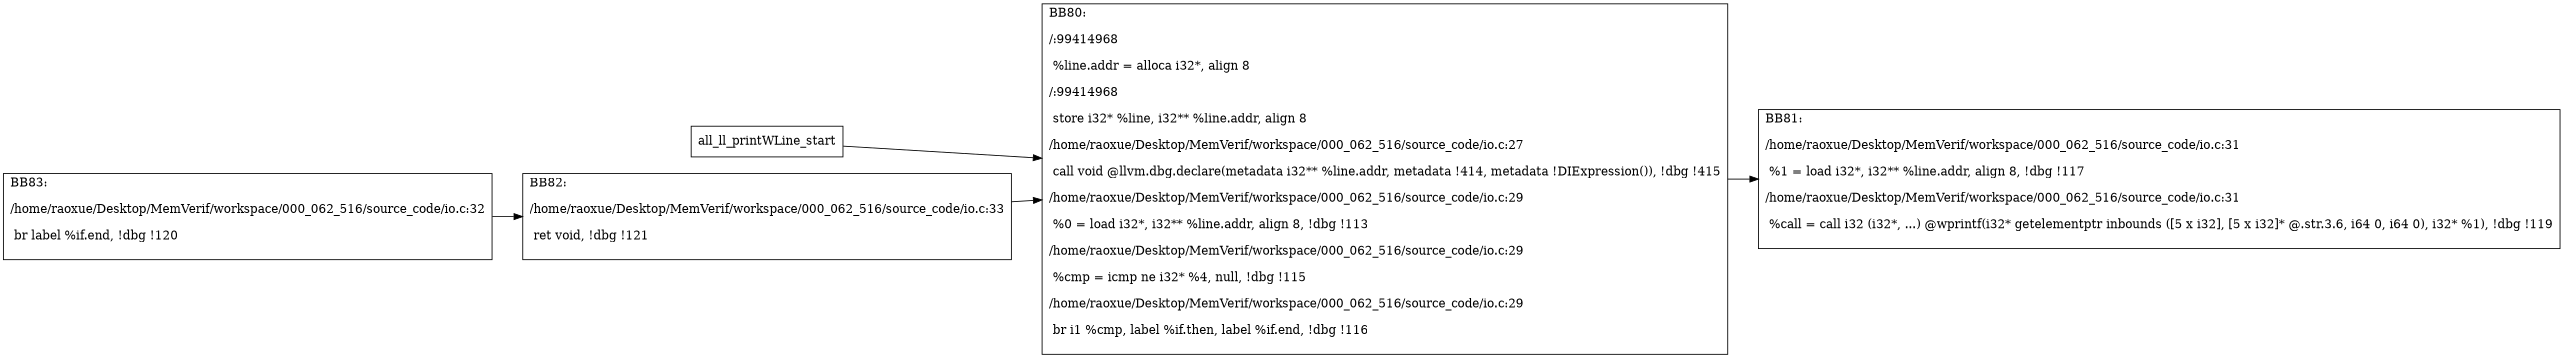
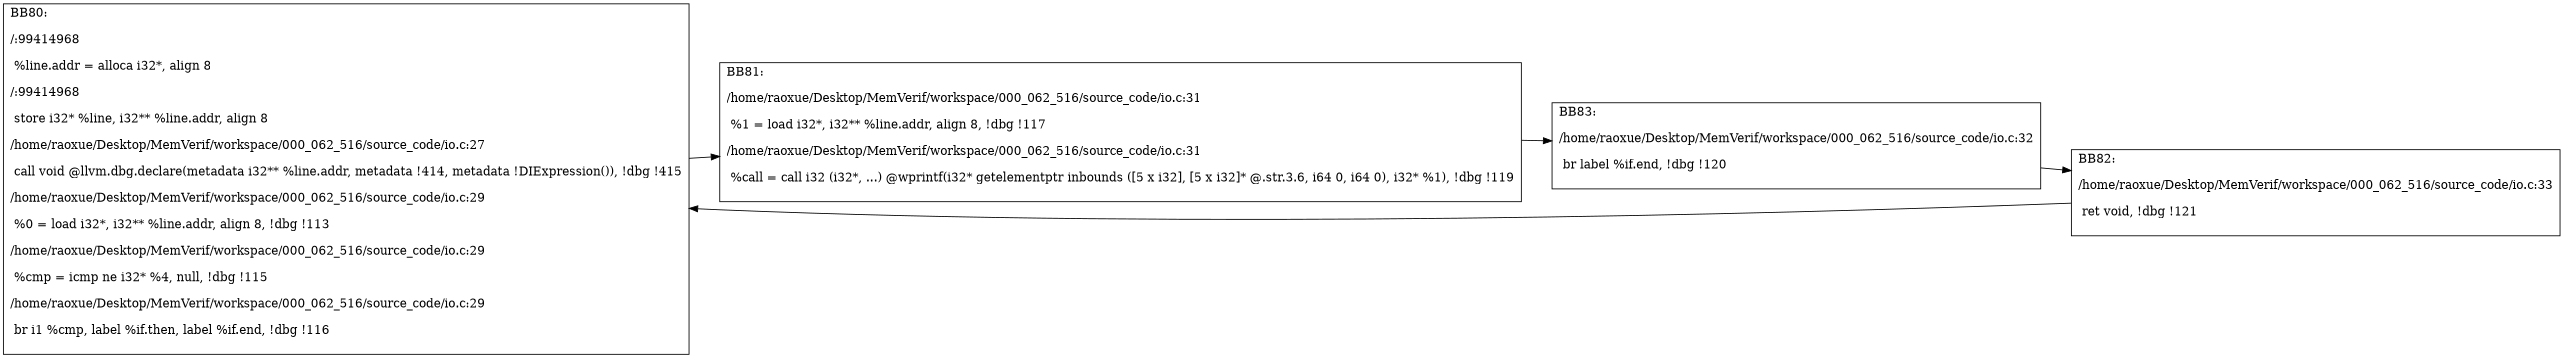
none -> (1532, 140)
(767, 142) -> none
